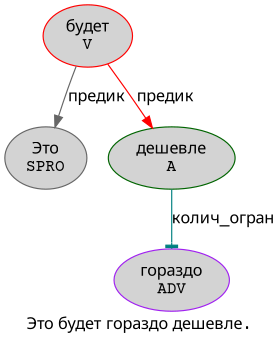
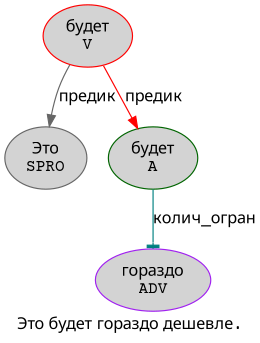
(172, 158) -> (153, 158)
